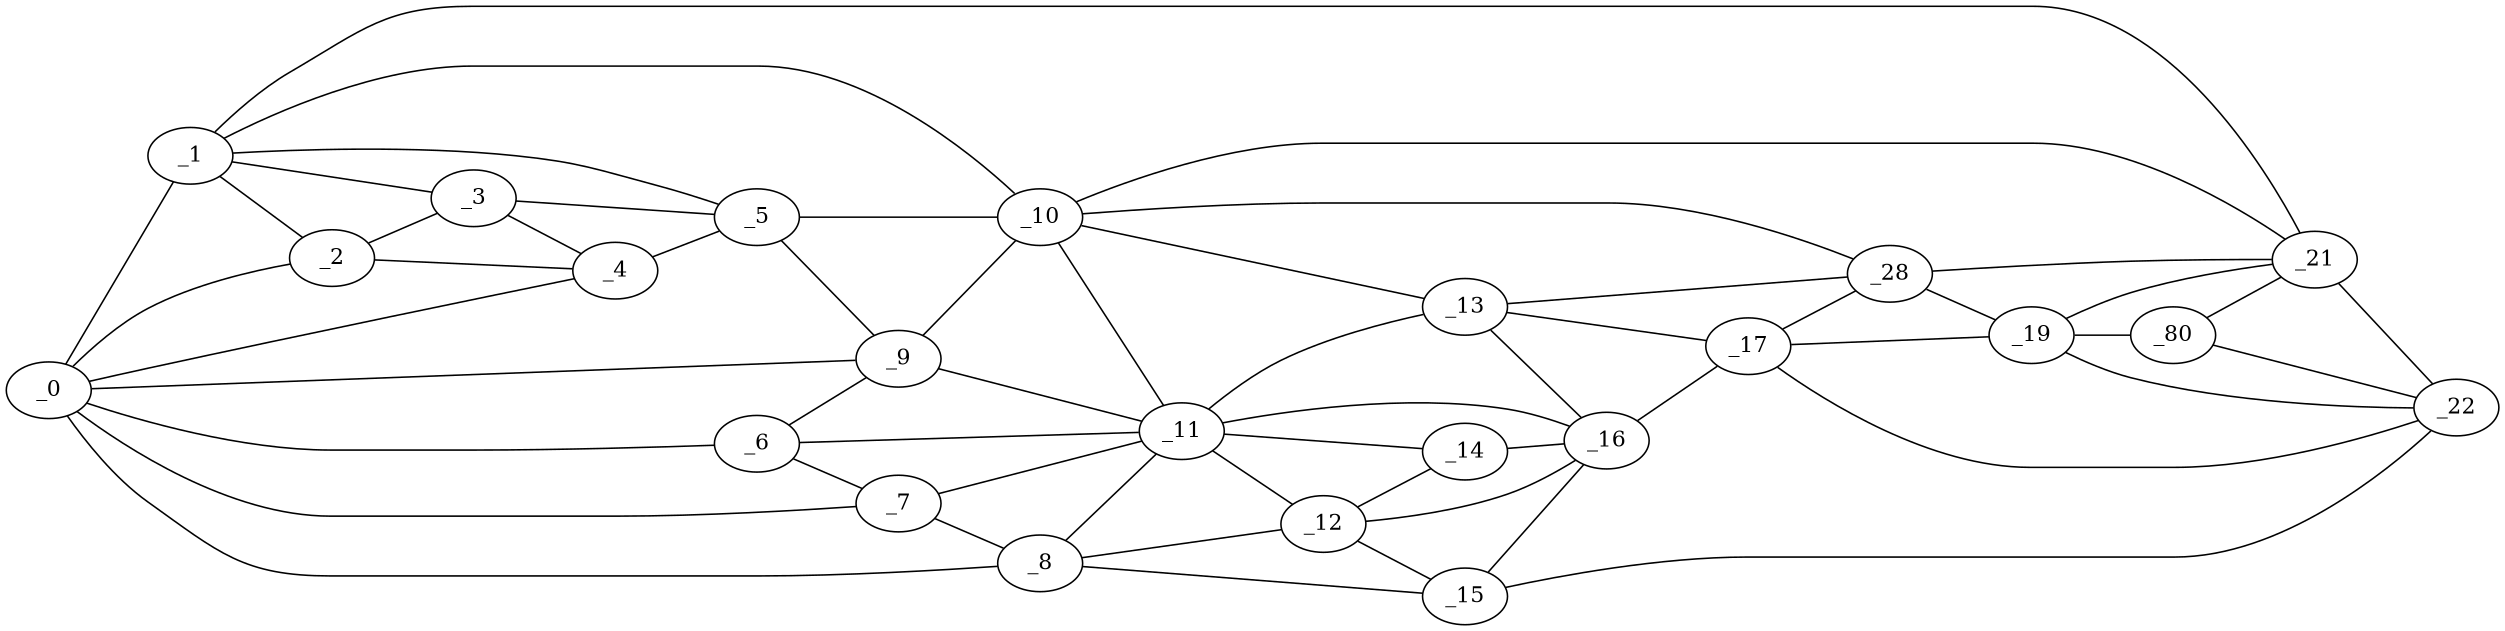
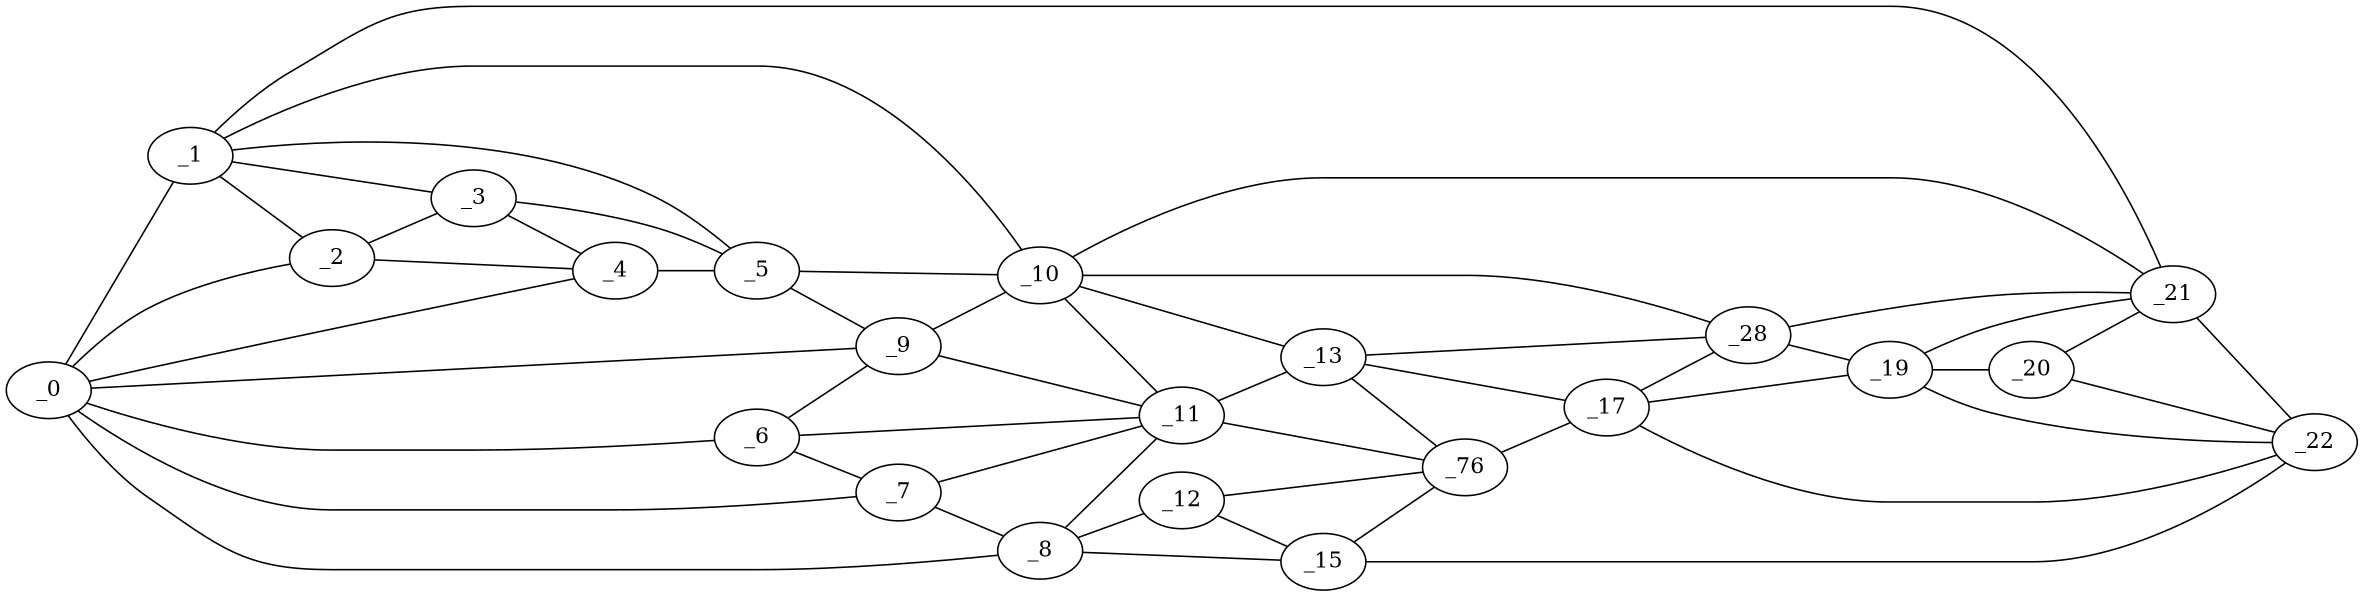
(2173, 335) -> (2032, 370)
(1607, 441) -> (1465, 467)
(1465, 452) -> none
(1253, 478) -> none
